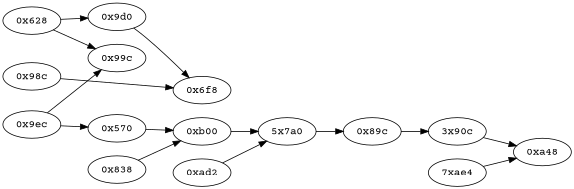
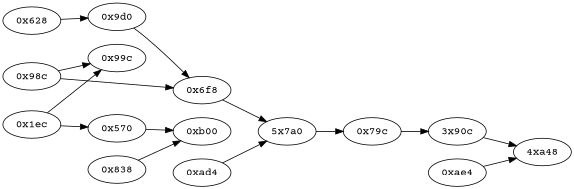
(71, 38) -> (71, 68)
(32, 125) -> (32, 125)
(241, 131) -> (241, 109)
(372, 131) -> (372, 131)
(542, 152) -> (542, 152)
(202, 173) -> (202, 173)
(457, 173) -> (457, 173)
